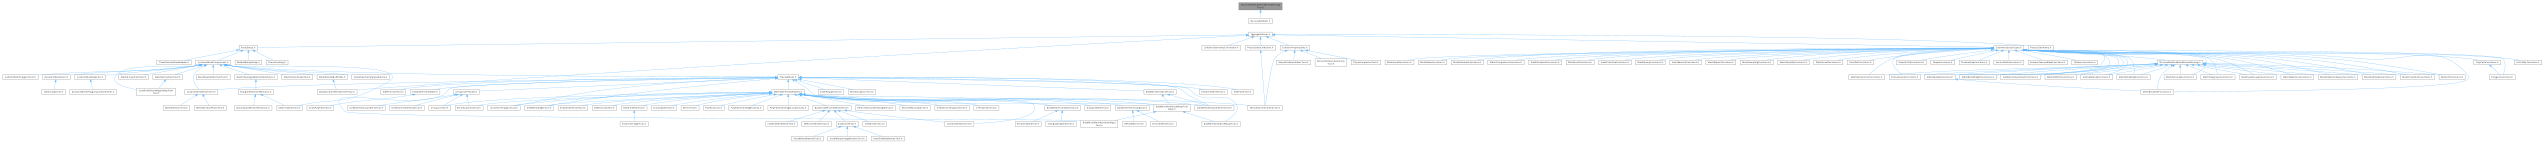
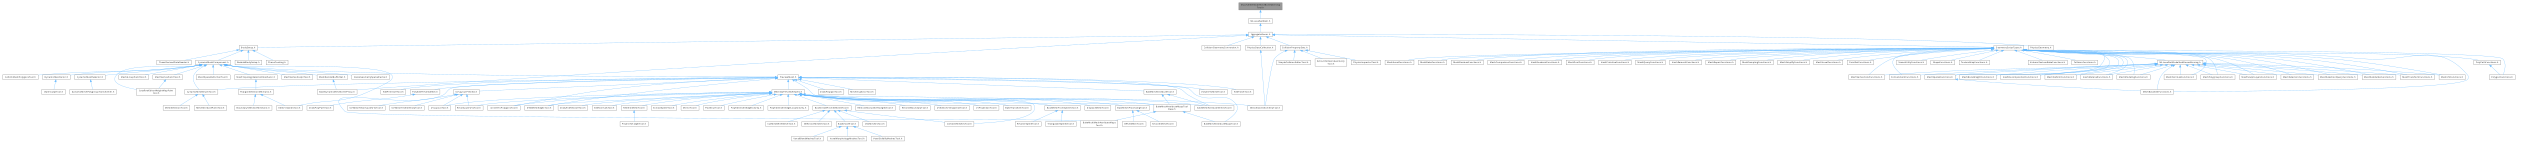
none -> (1260, 29)
(2009, 62) -> none
(2528, 62) -> none
none -> (1017, 108)
